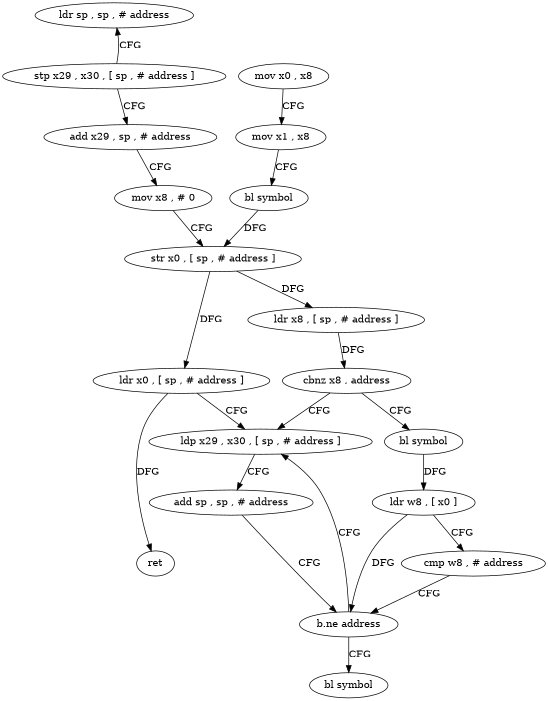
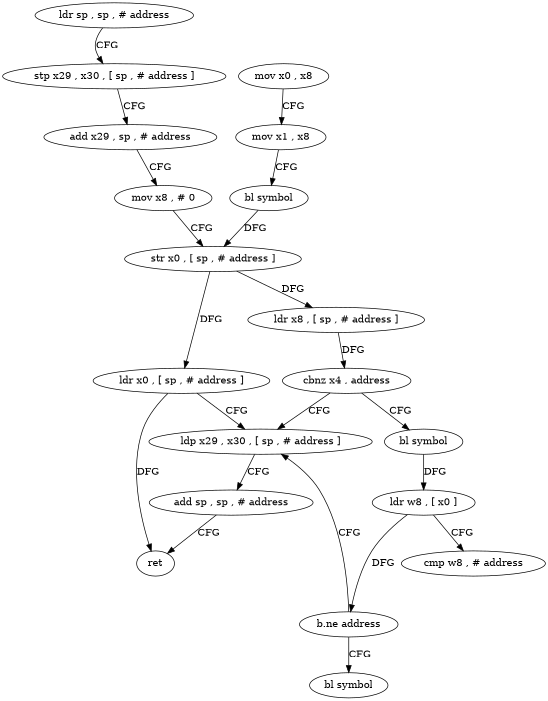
(119, 49) -> (96, 42)
(347, 381) -> (347, 381)
(286, 562) -> (195, 532)
(414, 593) -> none
